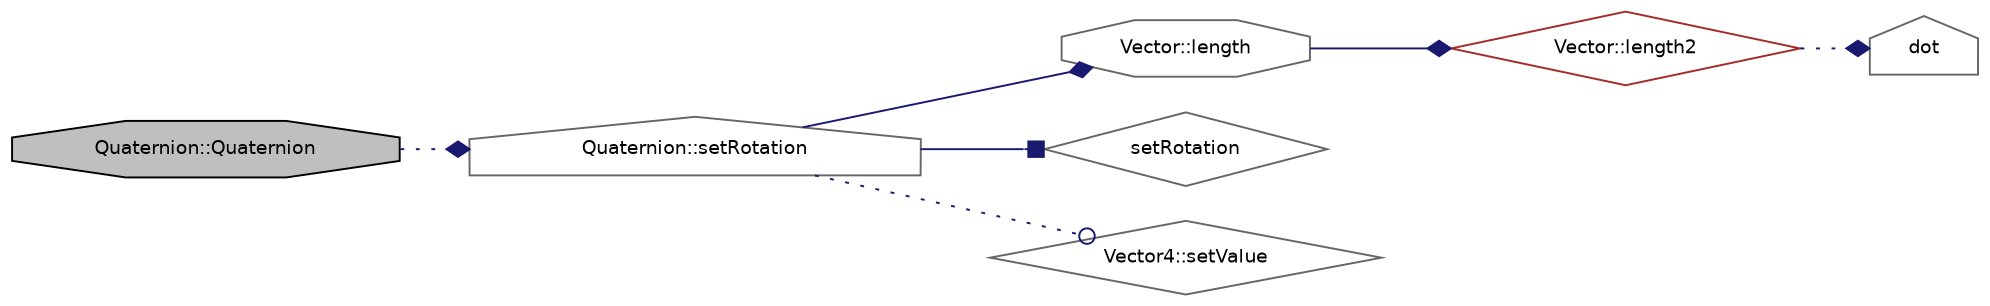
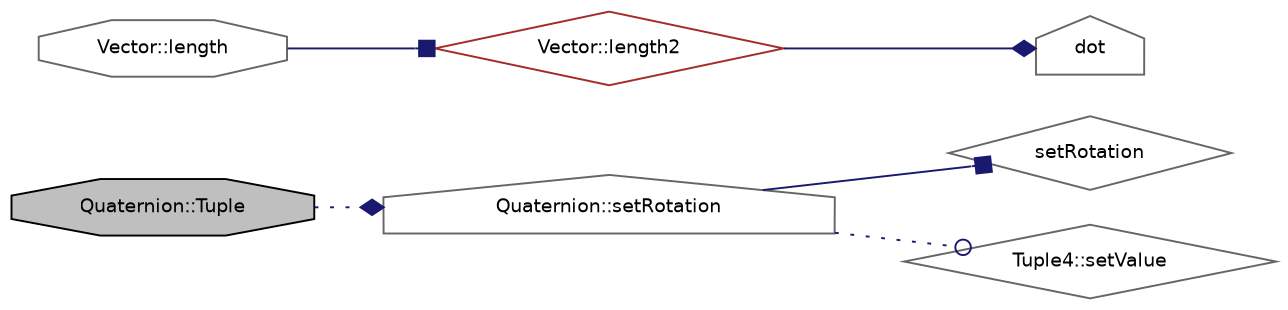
(1369, 48) -> (351, 48)
(1823, 48) -> (898, 48)
(936, 100) -> none
(206, 149) -> (163, 207)
(1186, 258) -> (1090, 262)
